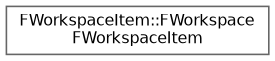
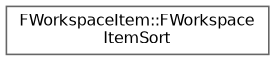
(138, 30) -> (138, 30)
